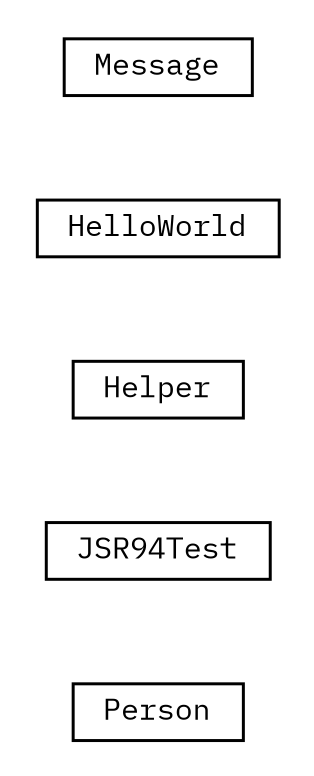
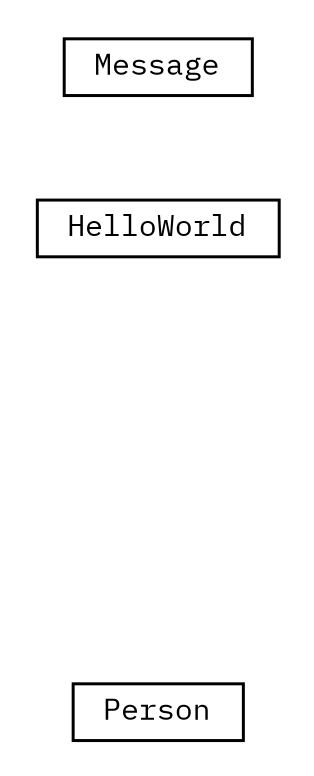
(157, 388) -> none
(157, 549) -> none
